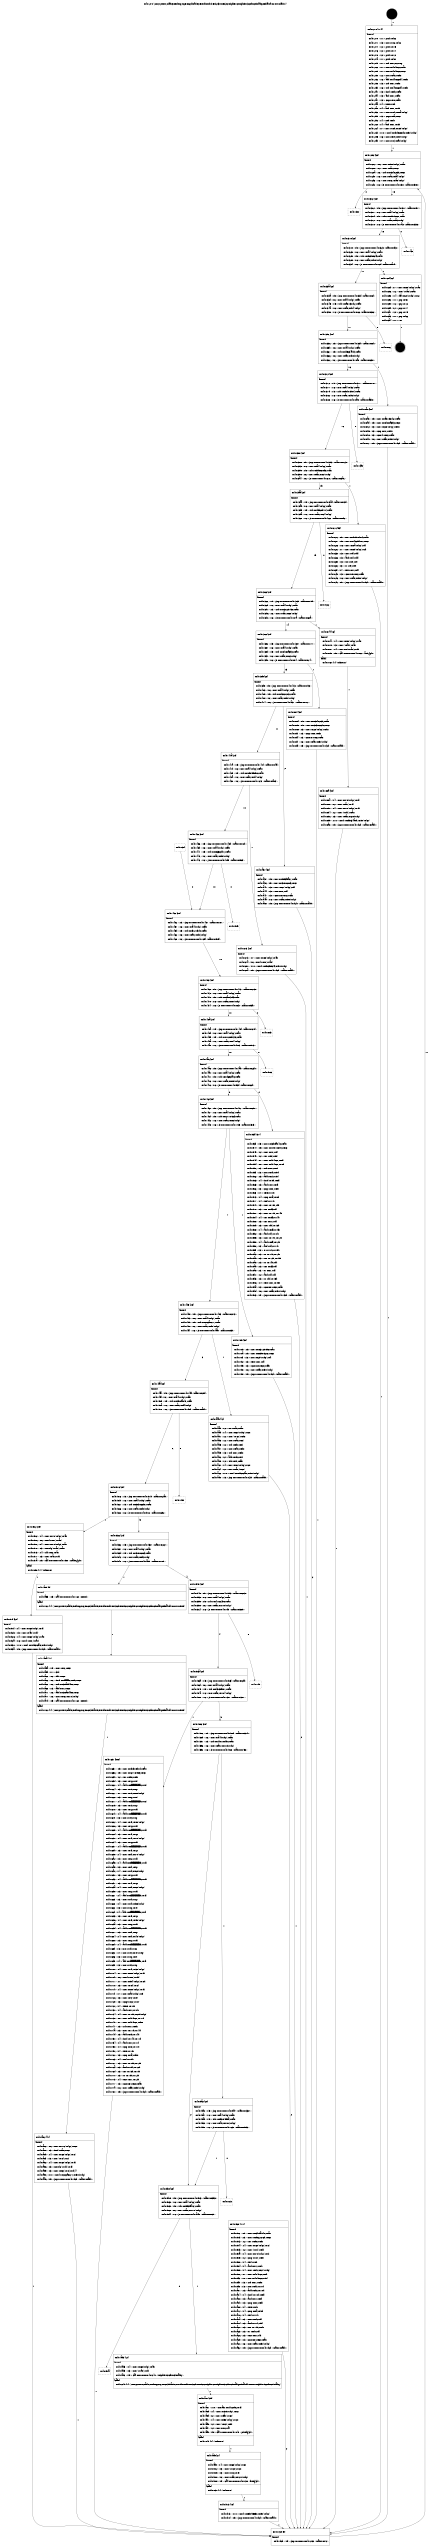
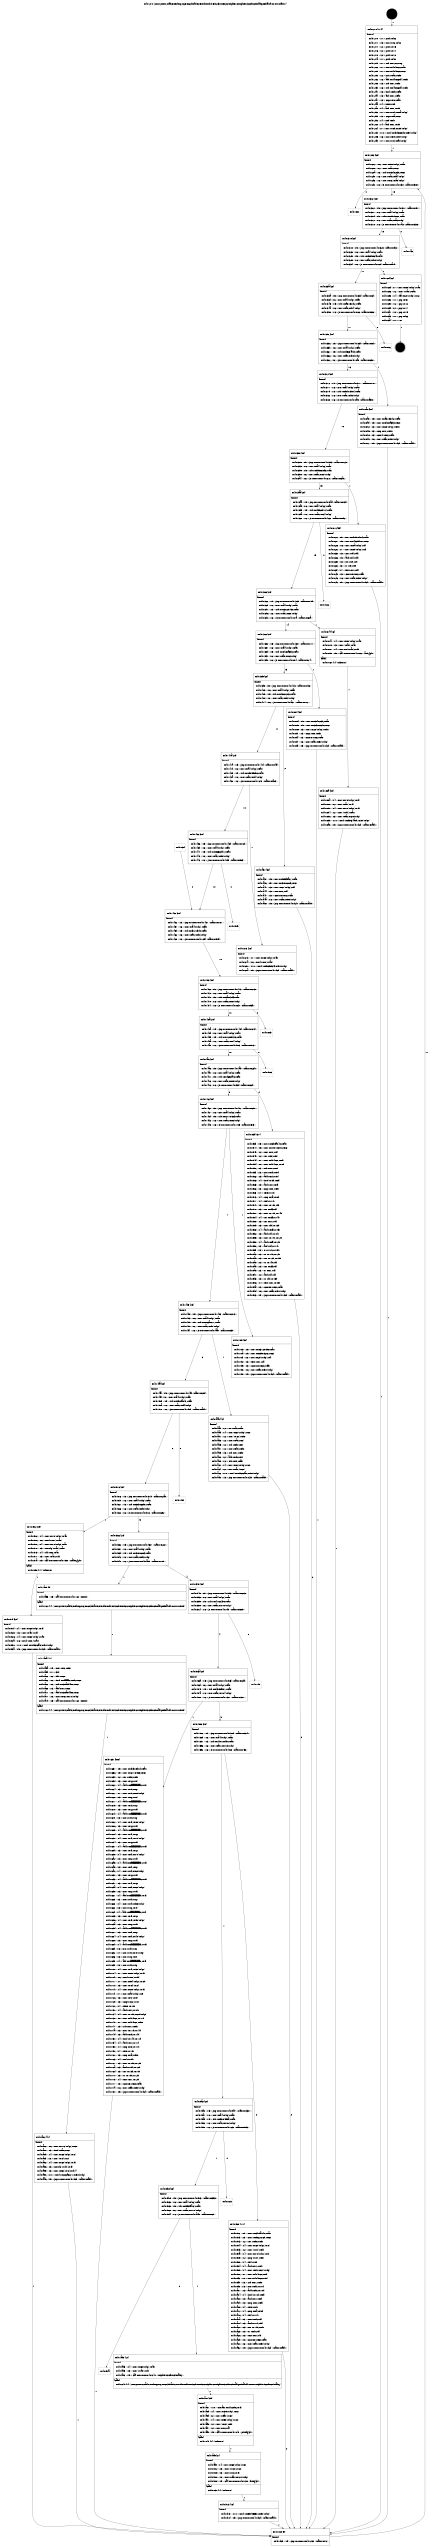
(358, 466) -> none
(306, 1747) -> none
(295, 1951) -> none
(198, 1968) -> (248, 1986)
